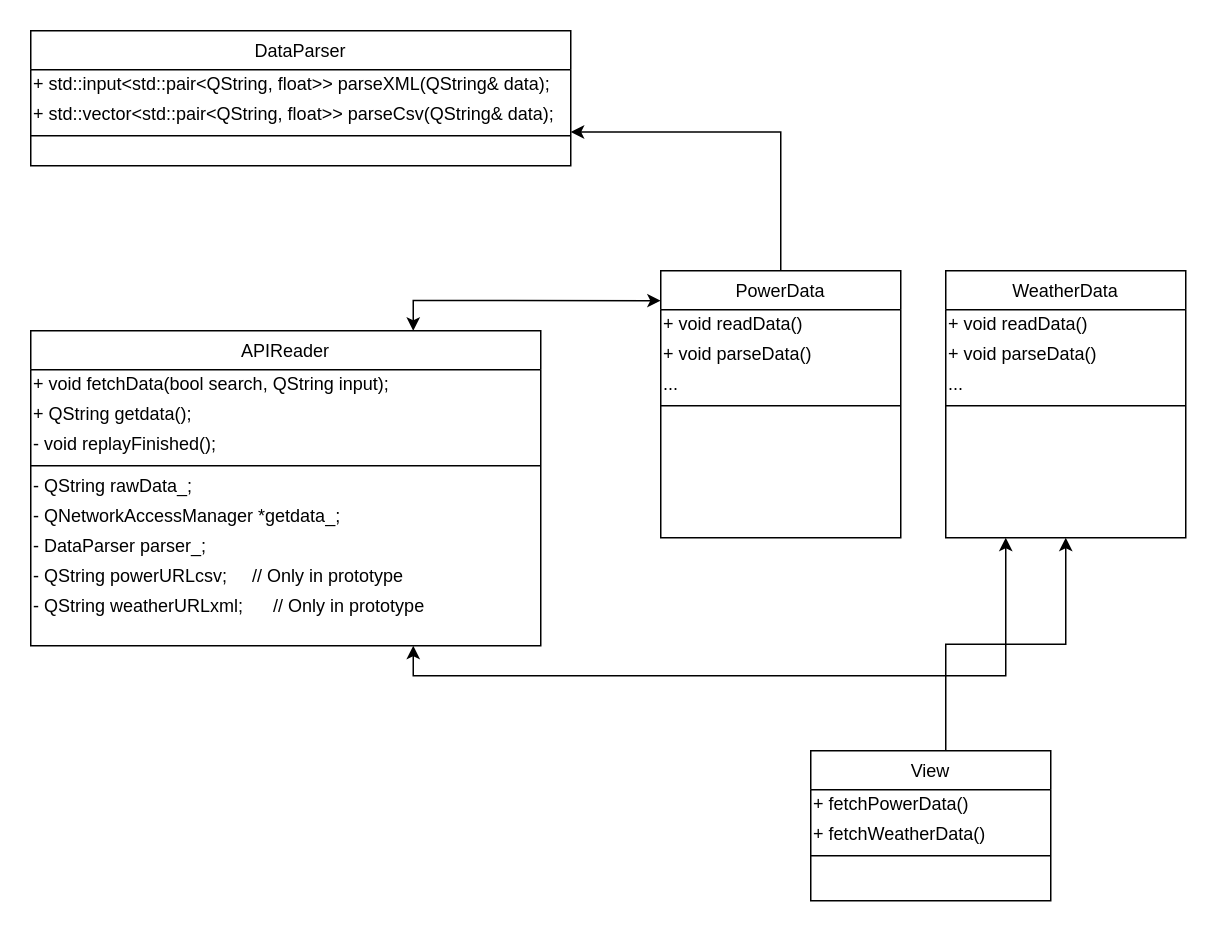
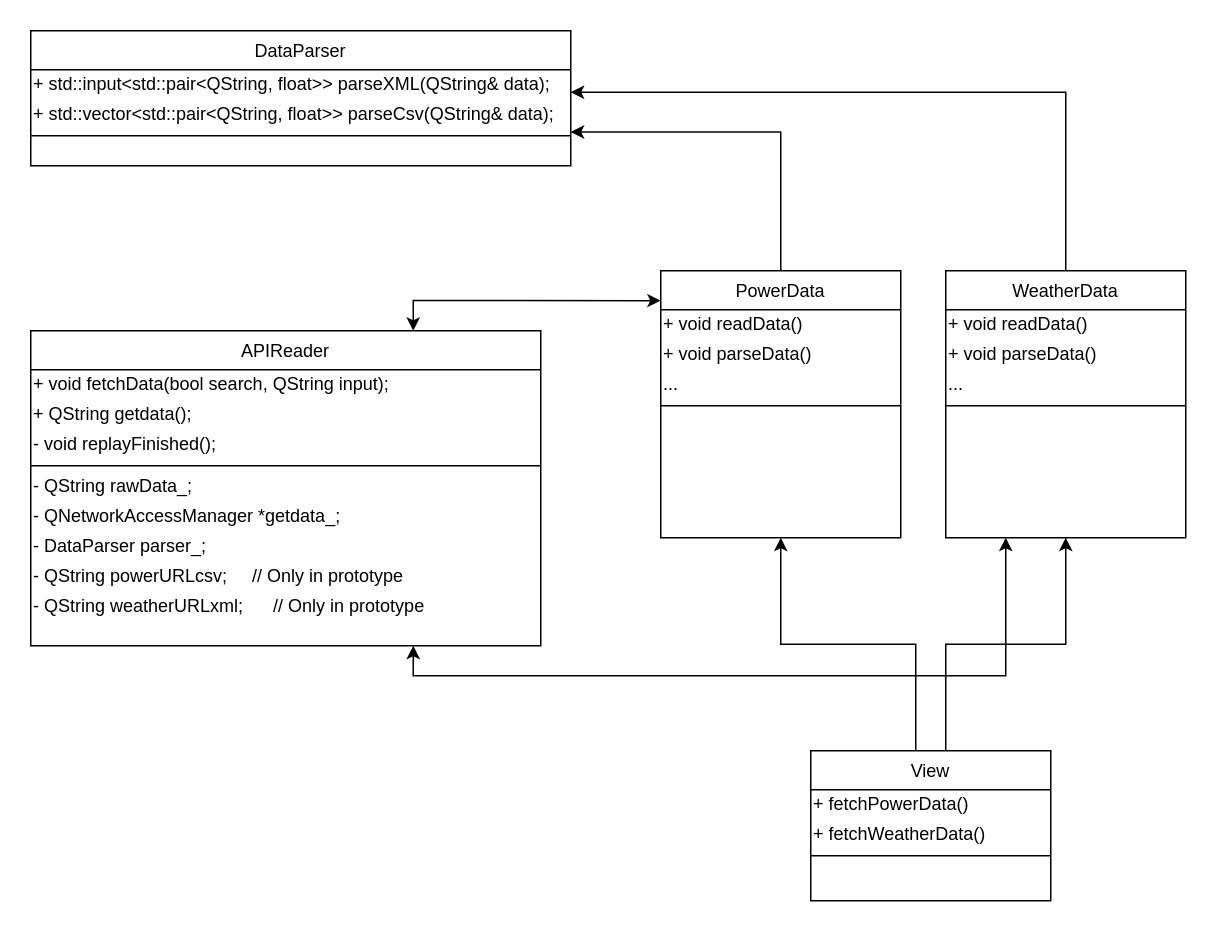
none -> (913, 92)
none -> (855, 644)
